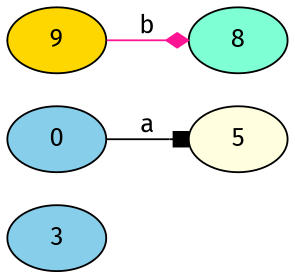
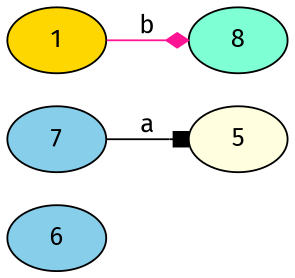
(57, 40) -> (57, 40)
(57, 139) -> (57, 139)
(57, 238) -> (57, 238)
